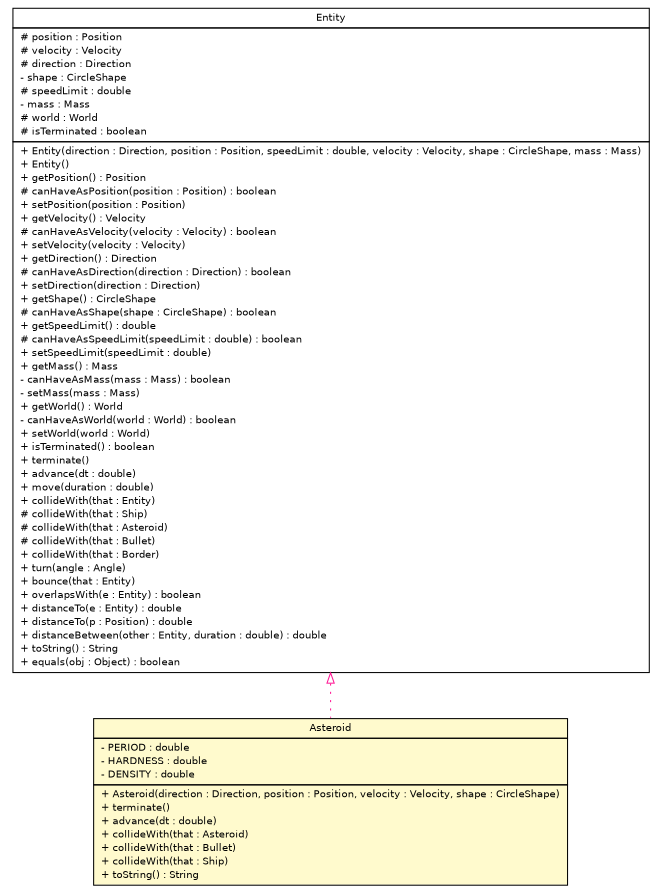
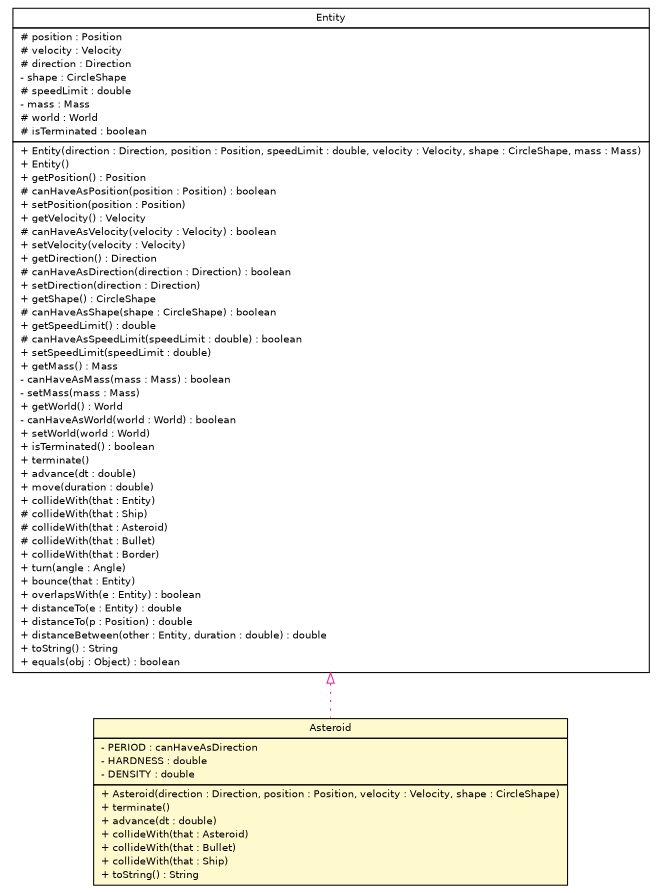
(145, 748) -> (180, 748)
